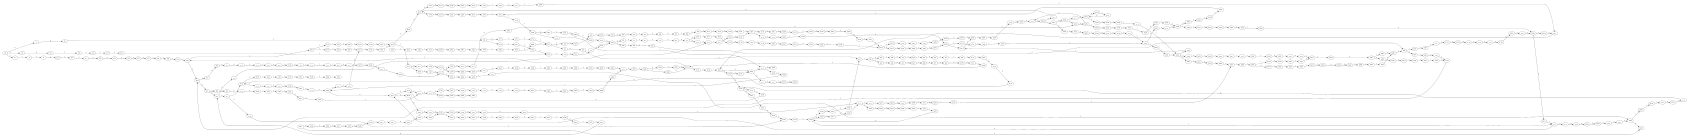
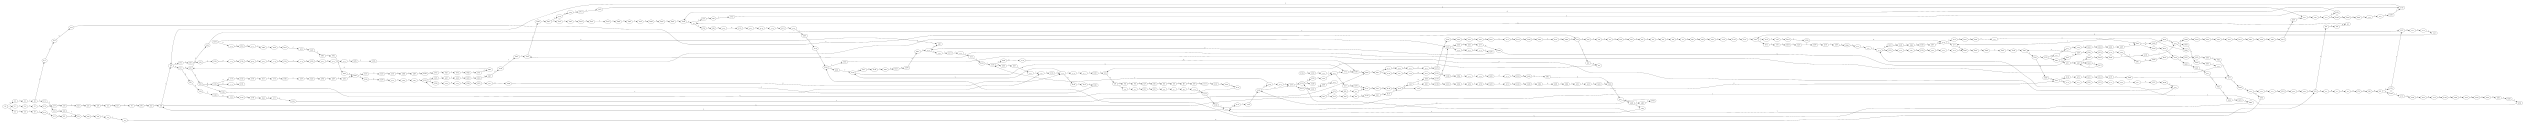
none -> (1431, 68)
(279, 86) -> none
(400, 96) -> (317, 79)
